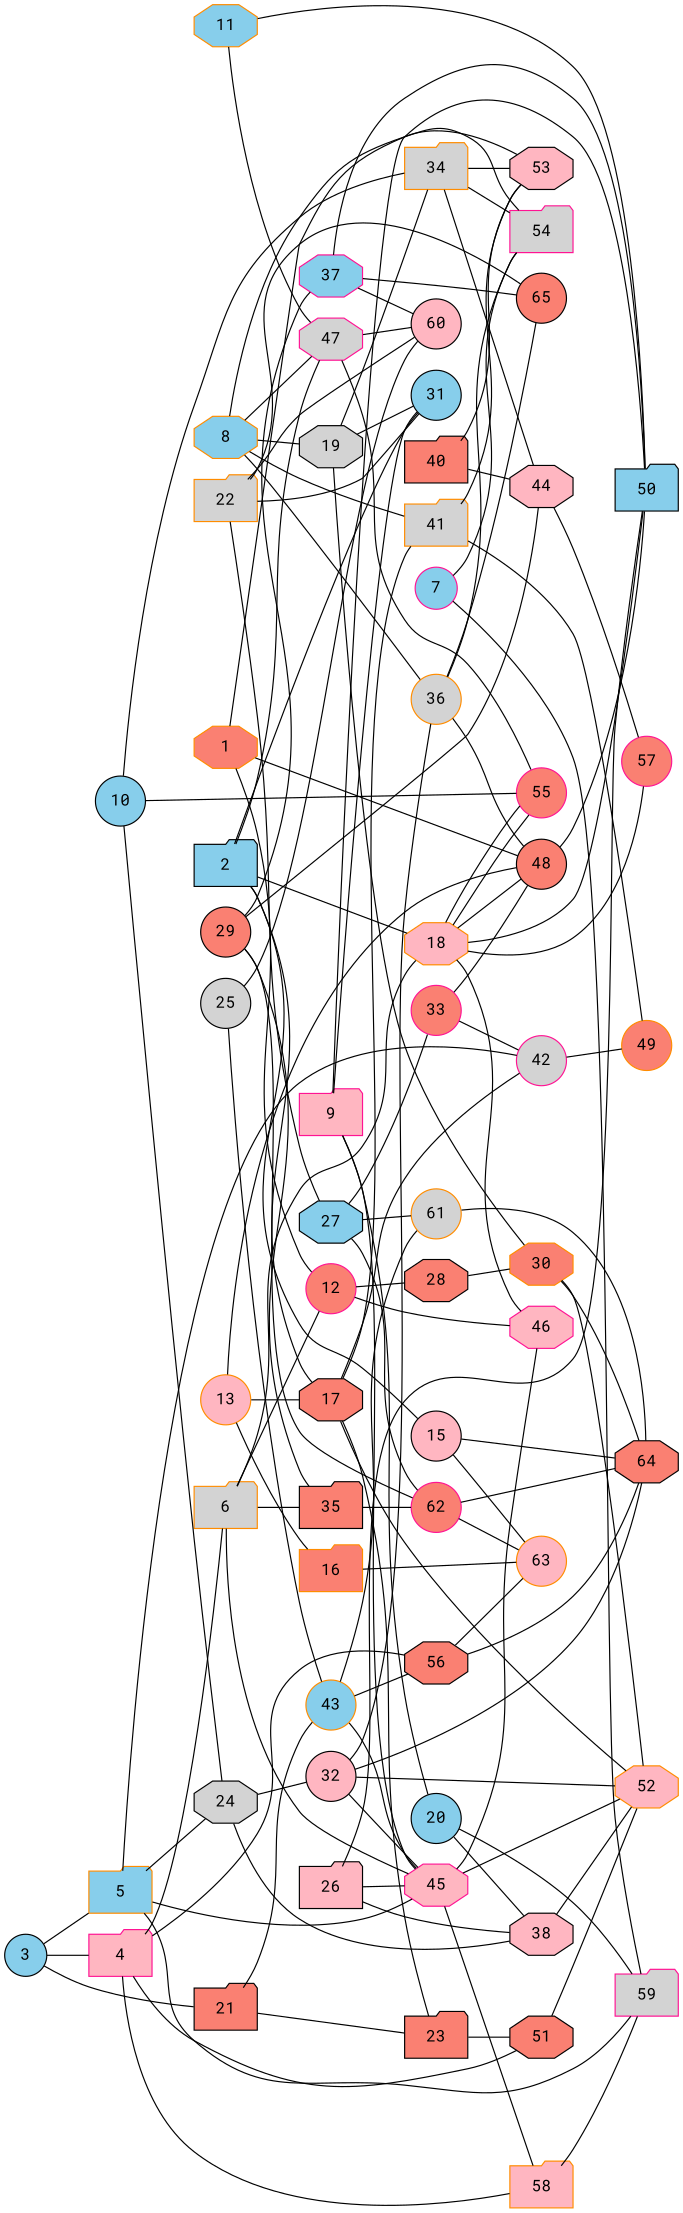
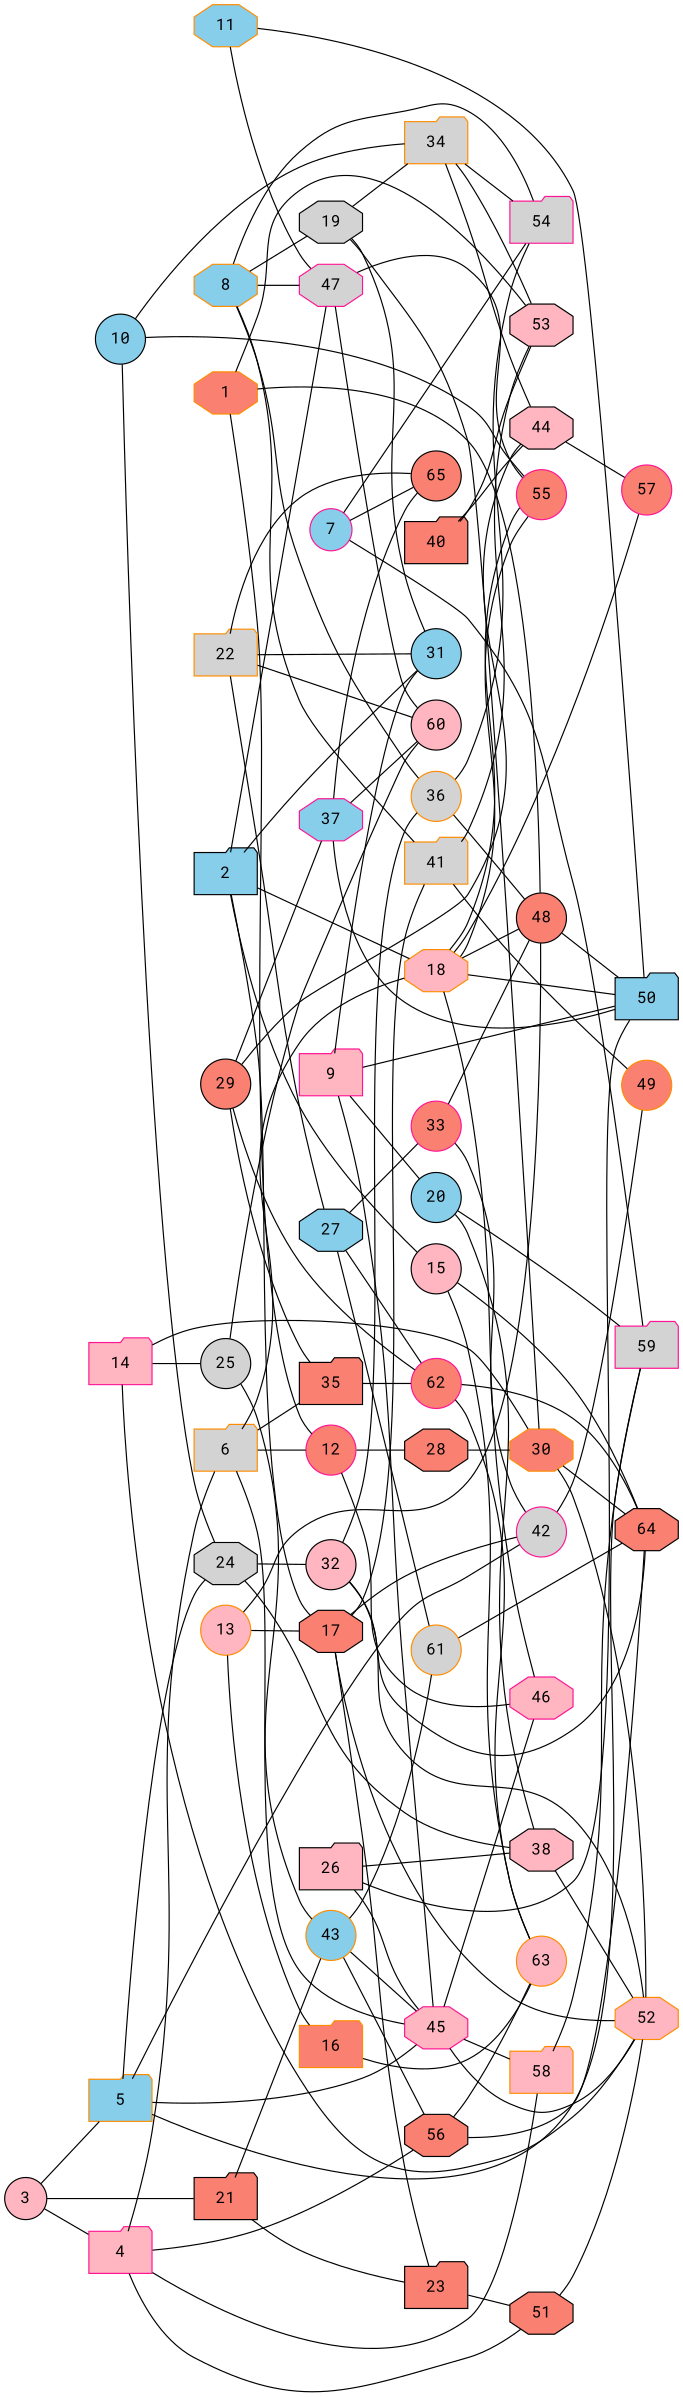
(499, 502) -> (382, 504)
none -> (120, 1364)
(383, 1831) -> none
(26, 1955) -> (26, 2199)
